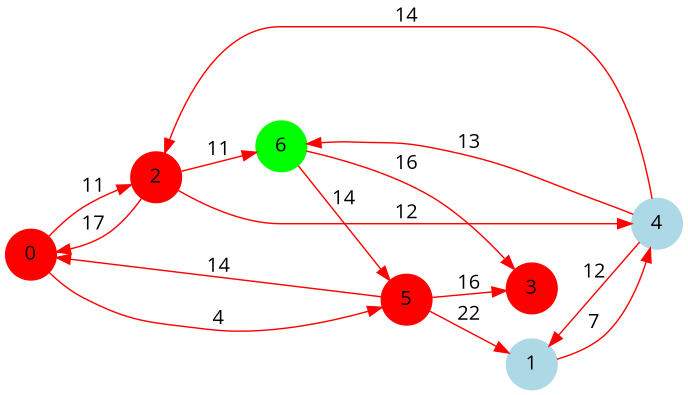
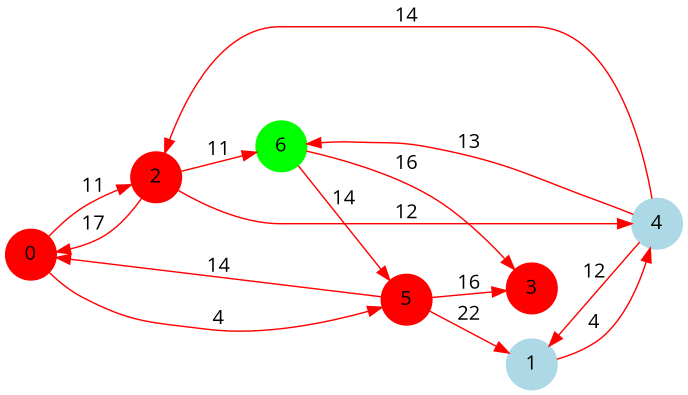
(594, 323) -> (594, 323)
